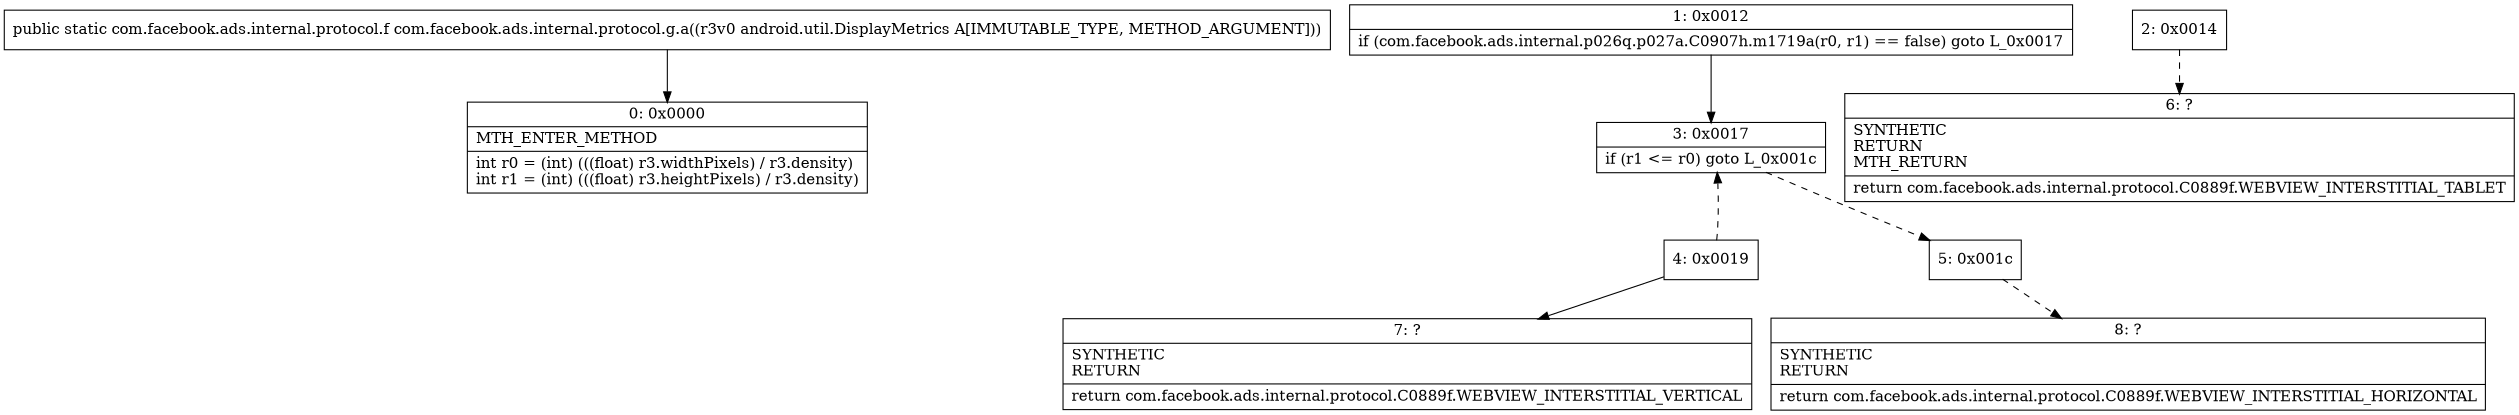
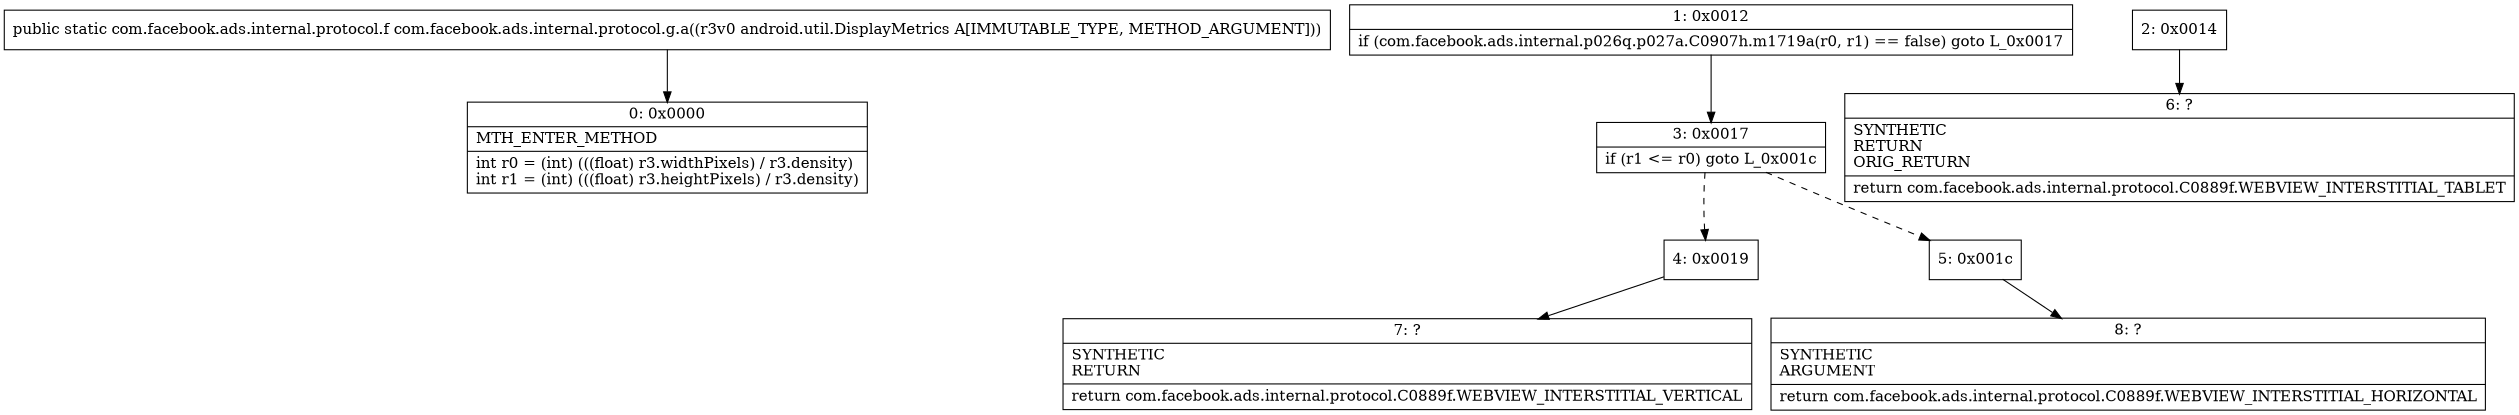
(2180, 66) -> (2180, 66)
(1911, 163) -> (1912, 163)
(1718, 212) -> (1704, 201)
(2027, 296) -> (2027, 296)
(1814, 371) -> (1828, 371)
